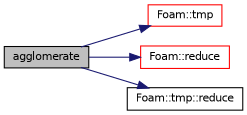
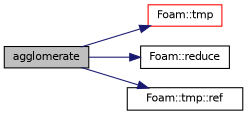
(185, 57) -> (185, 57)
(185, 99) -> (185, 99)
